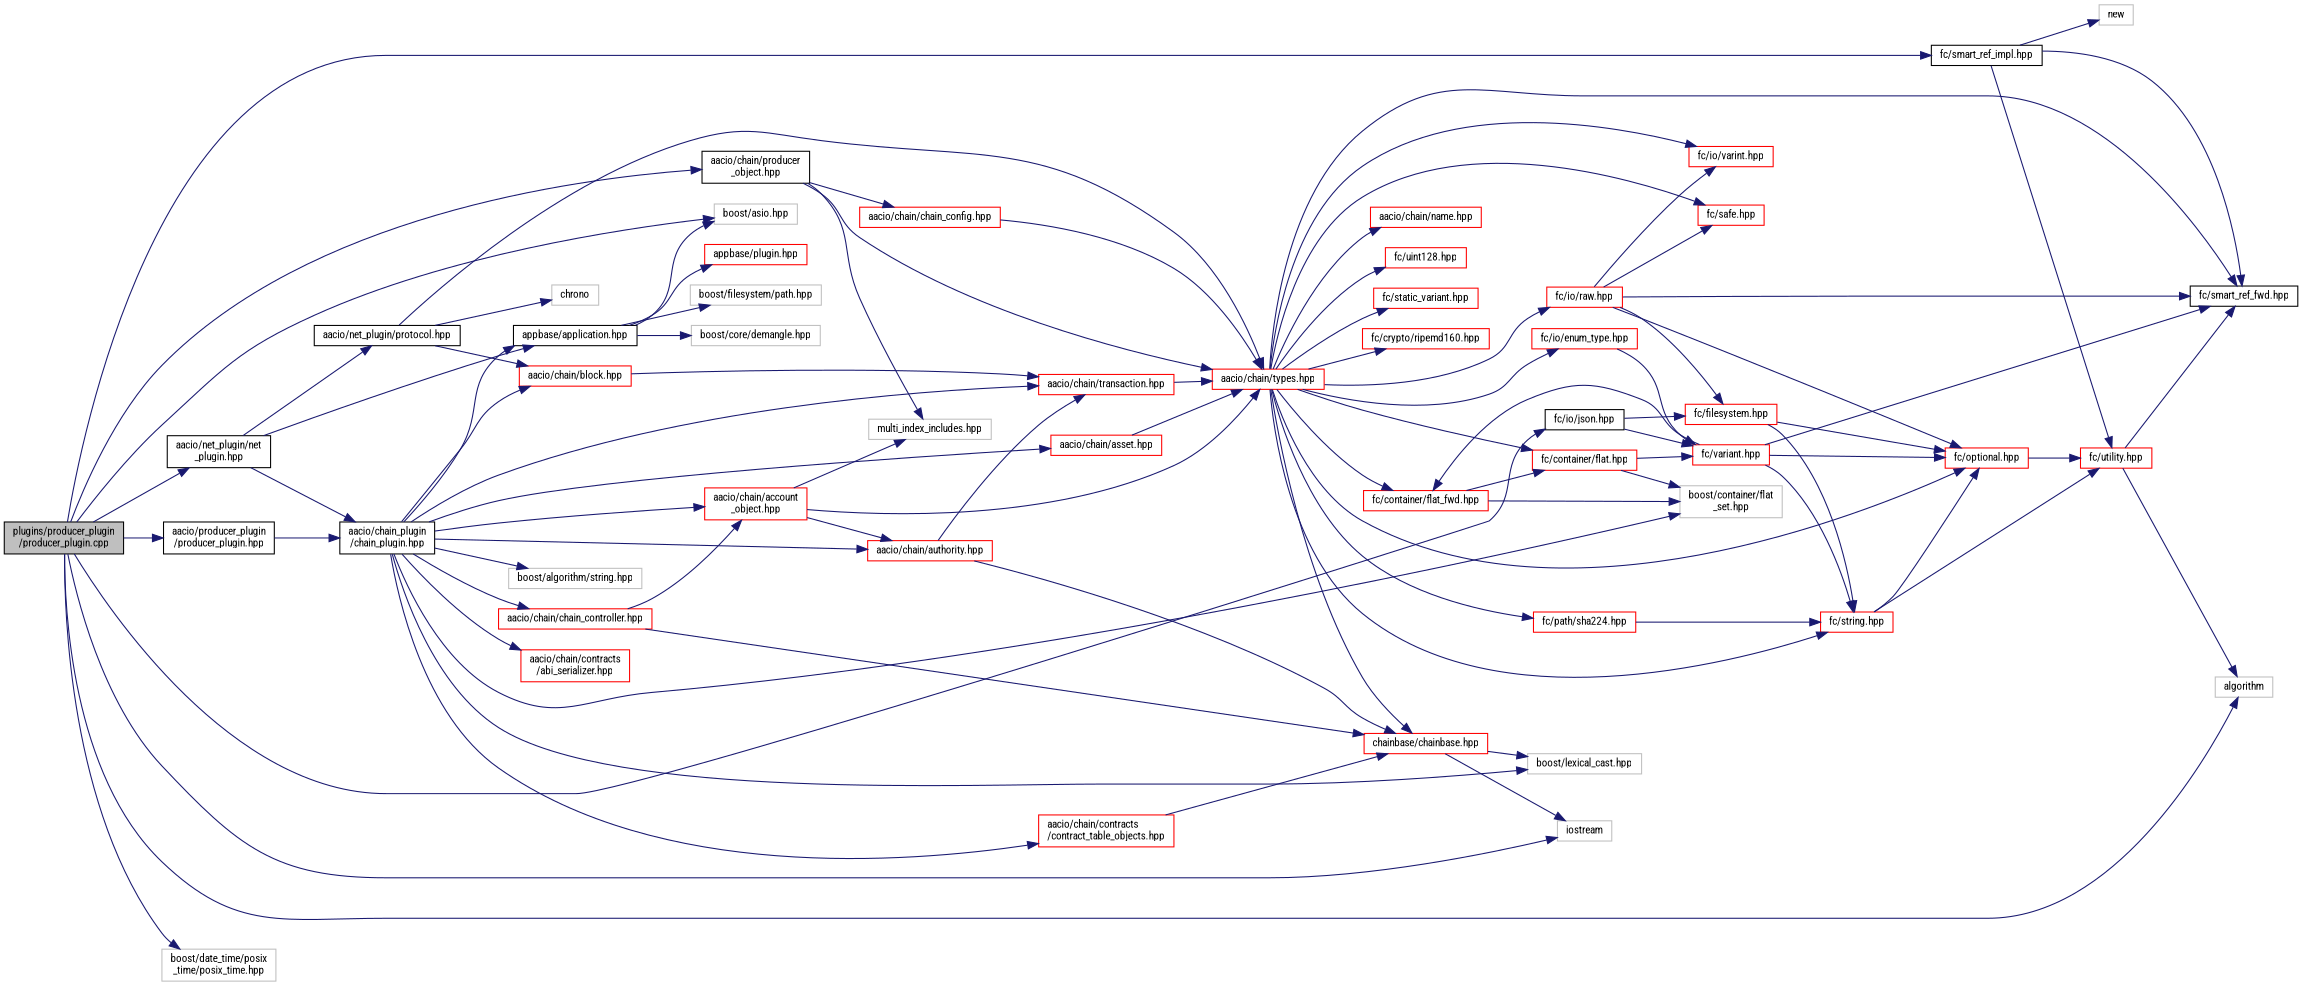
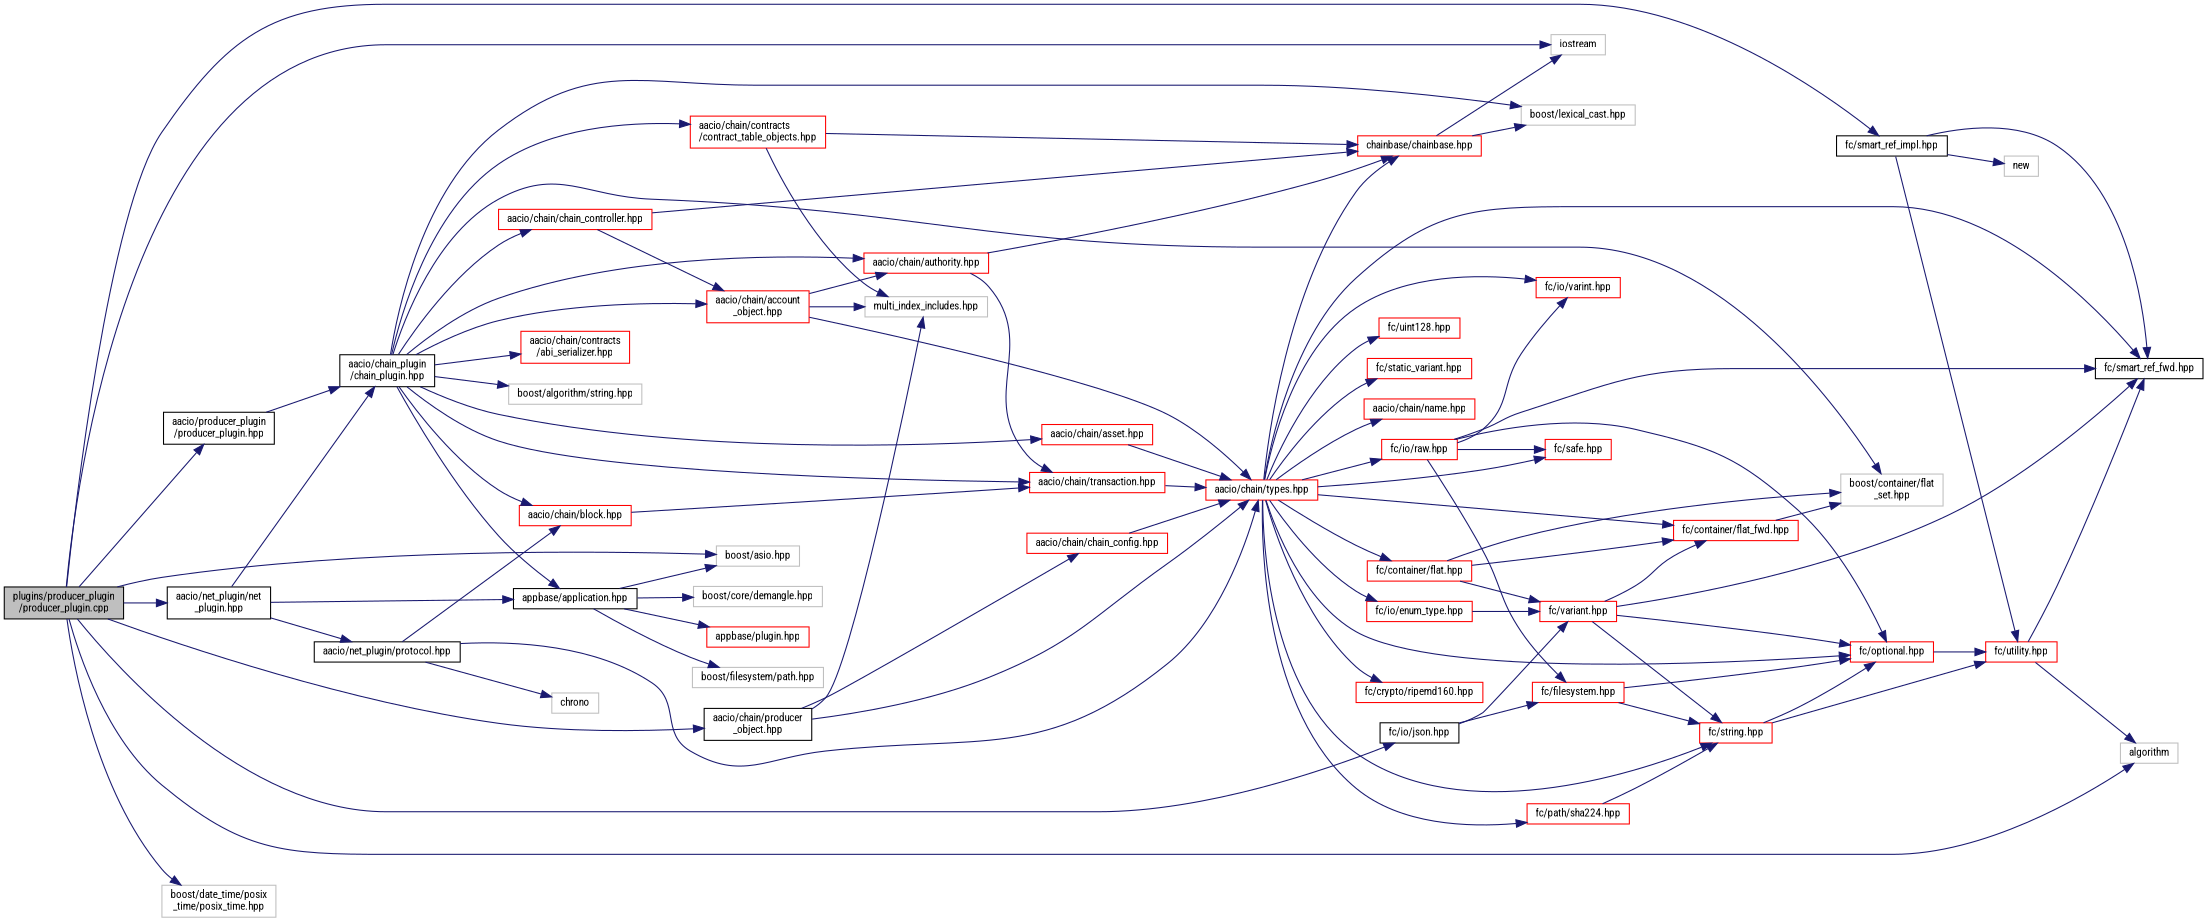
none -> (813, 228)
(1500, 482) -> (1567, 554)
